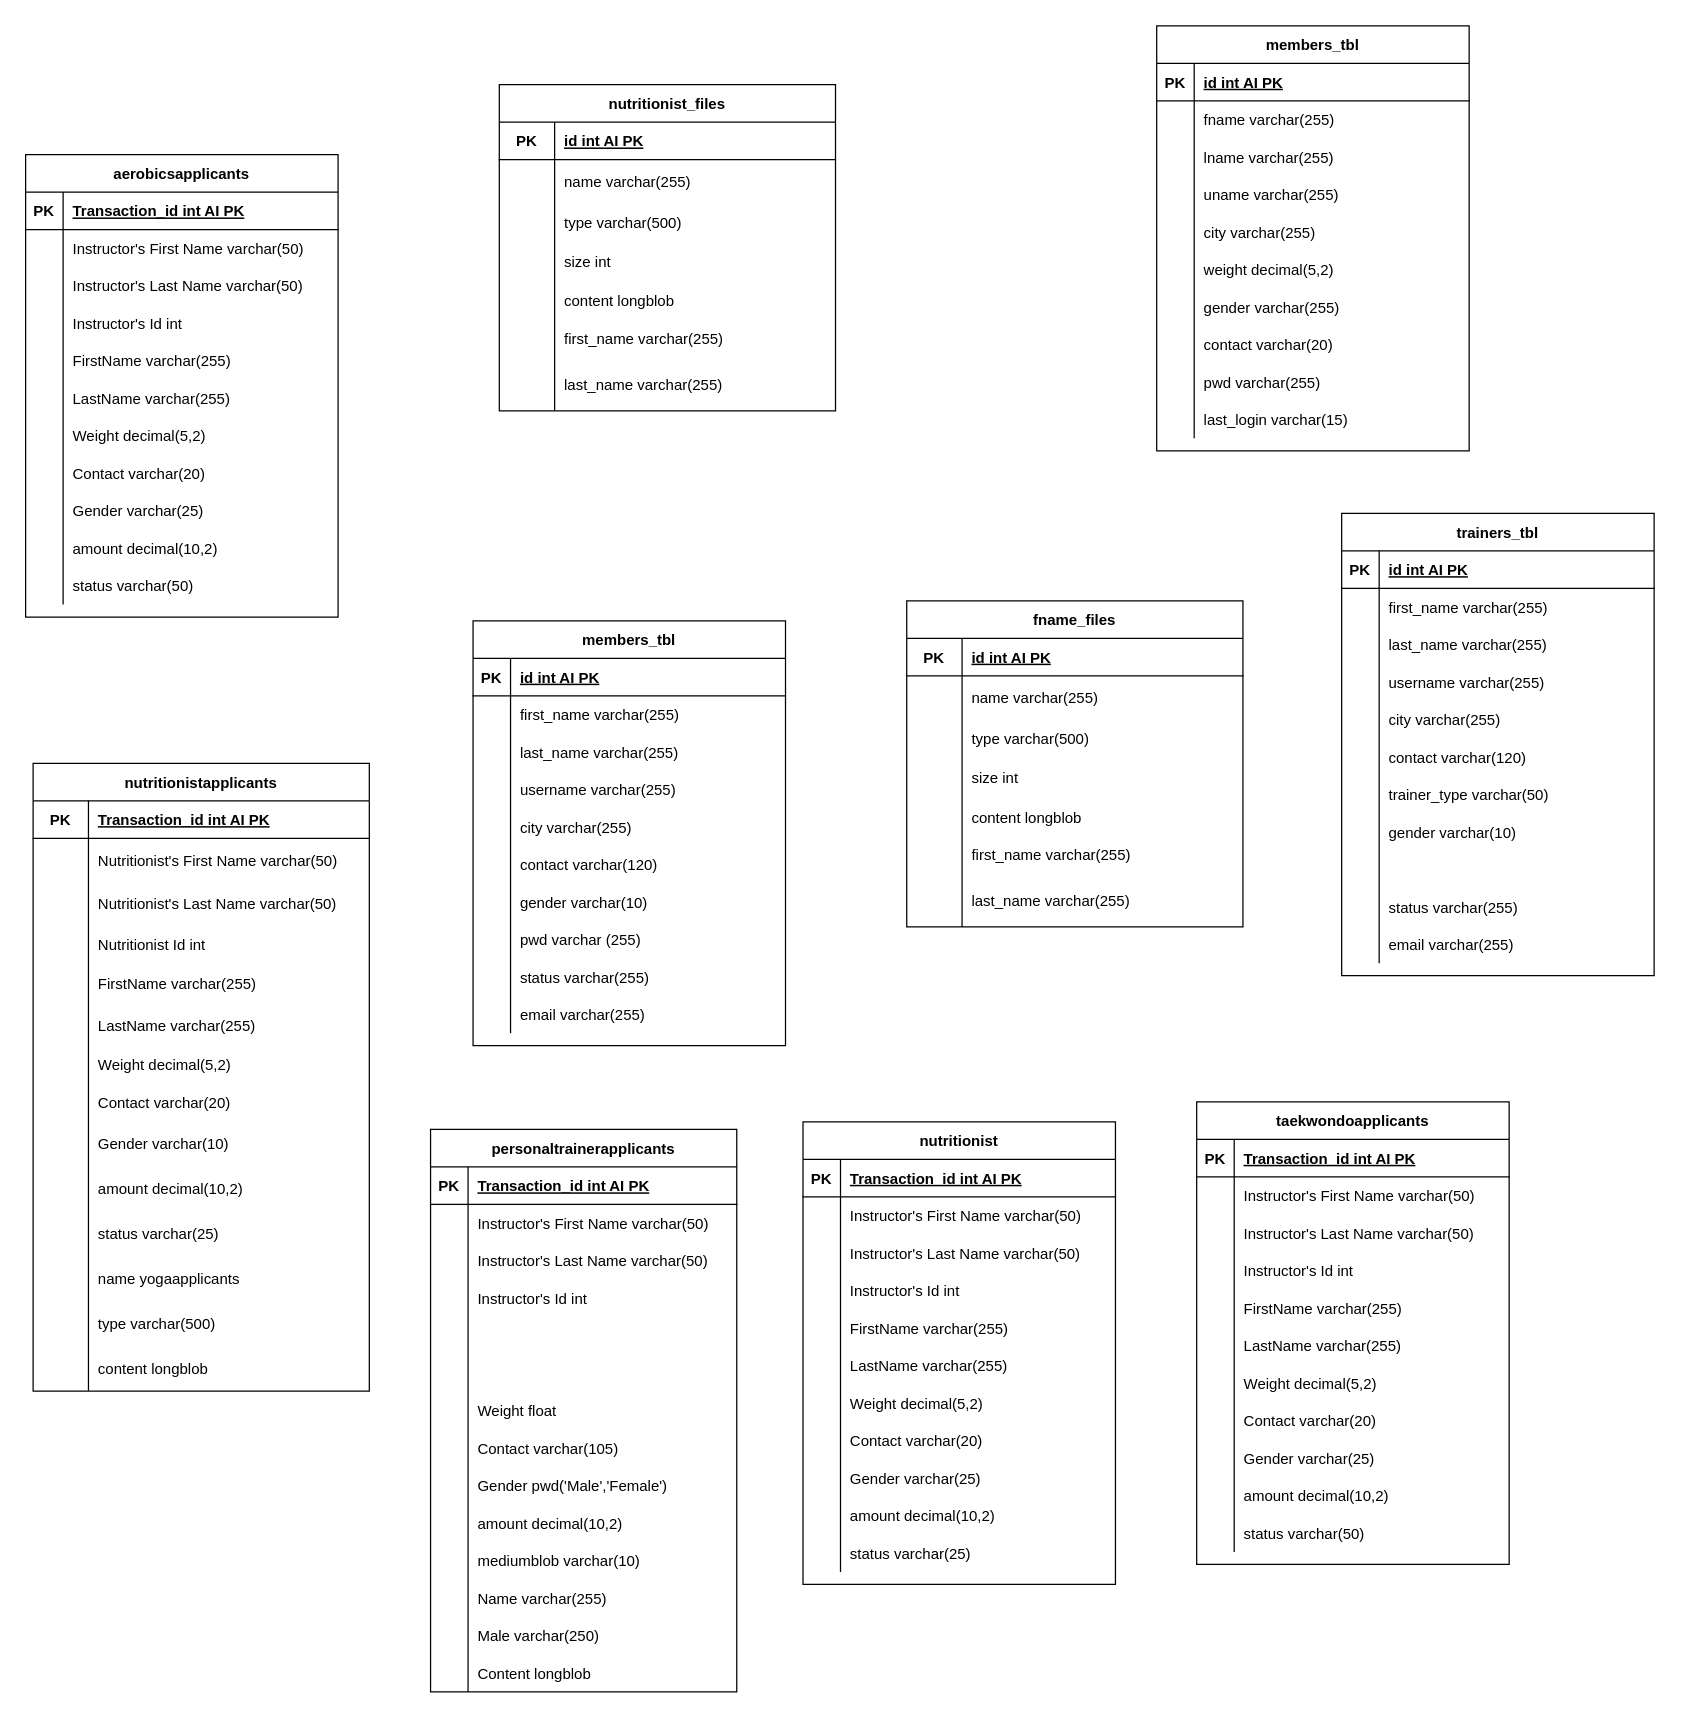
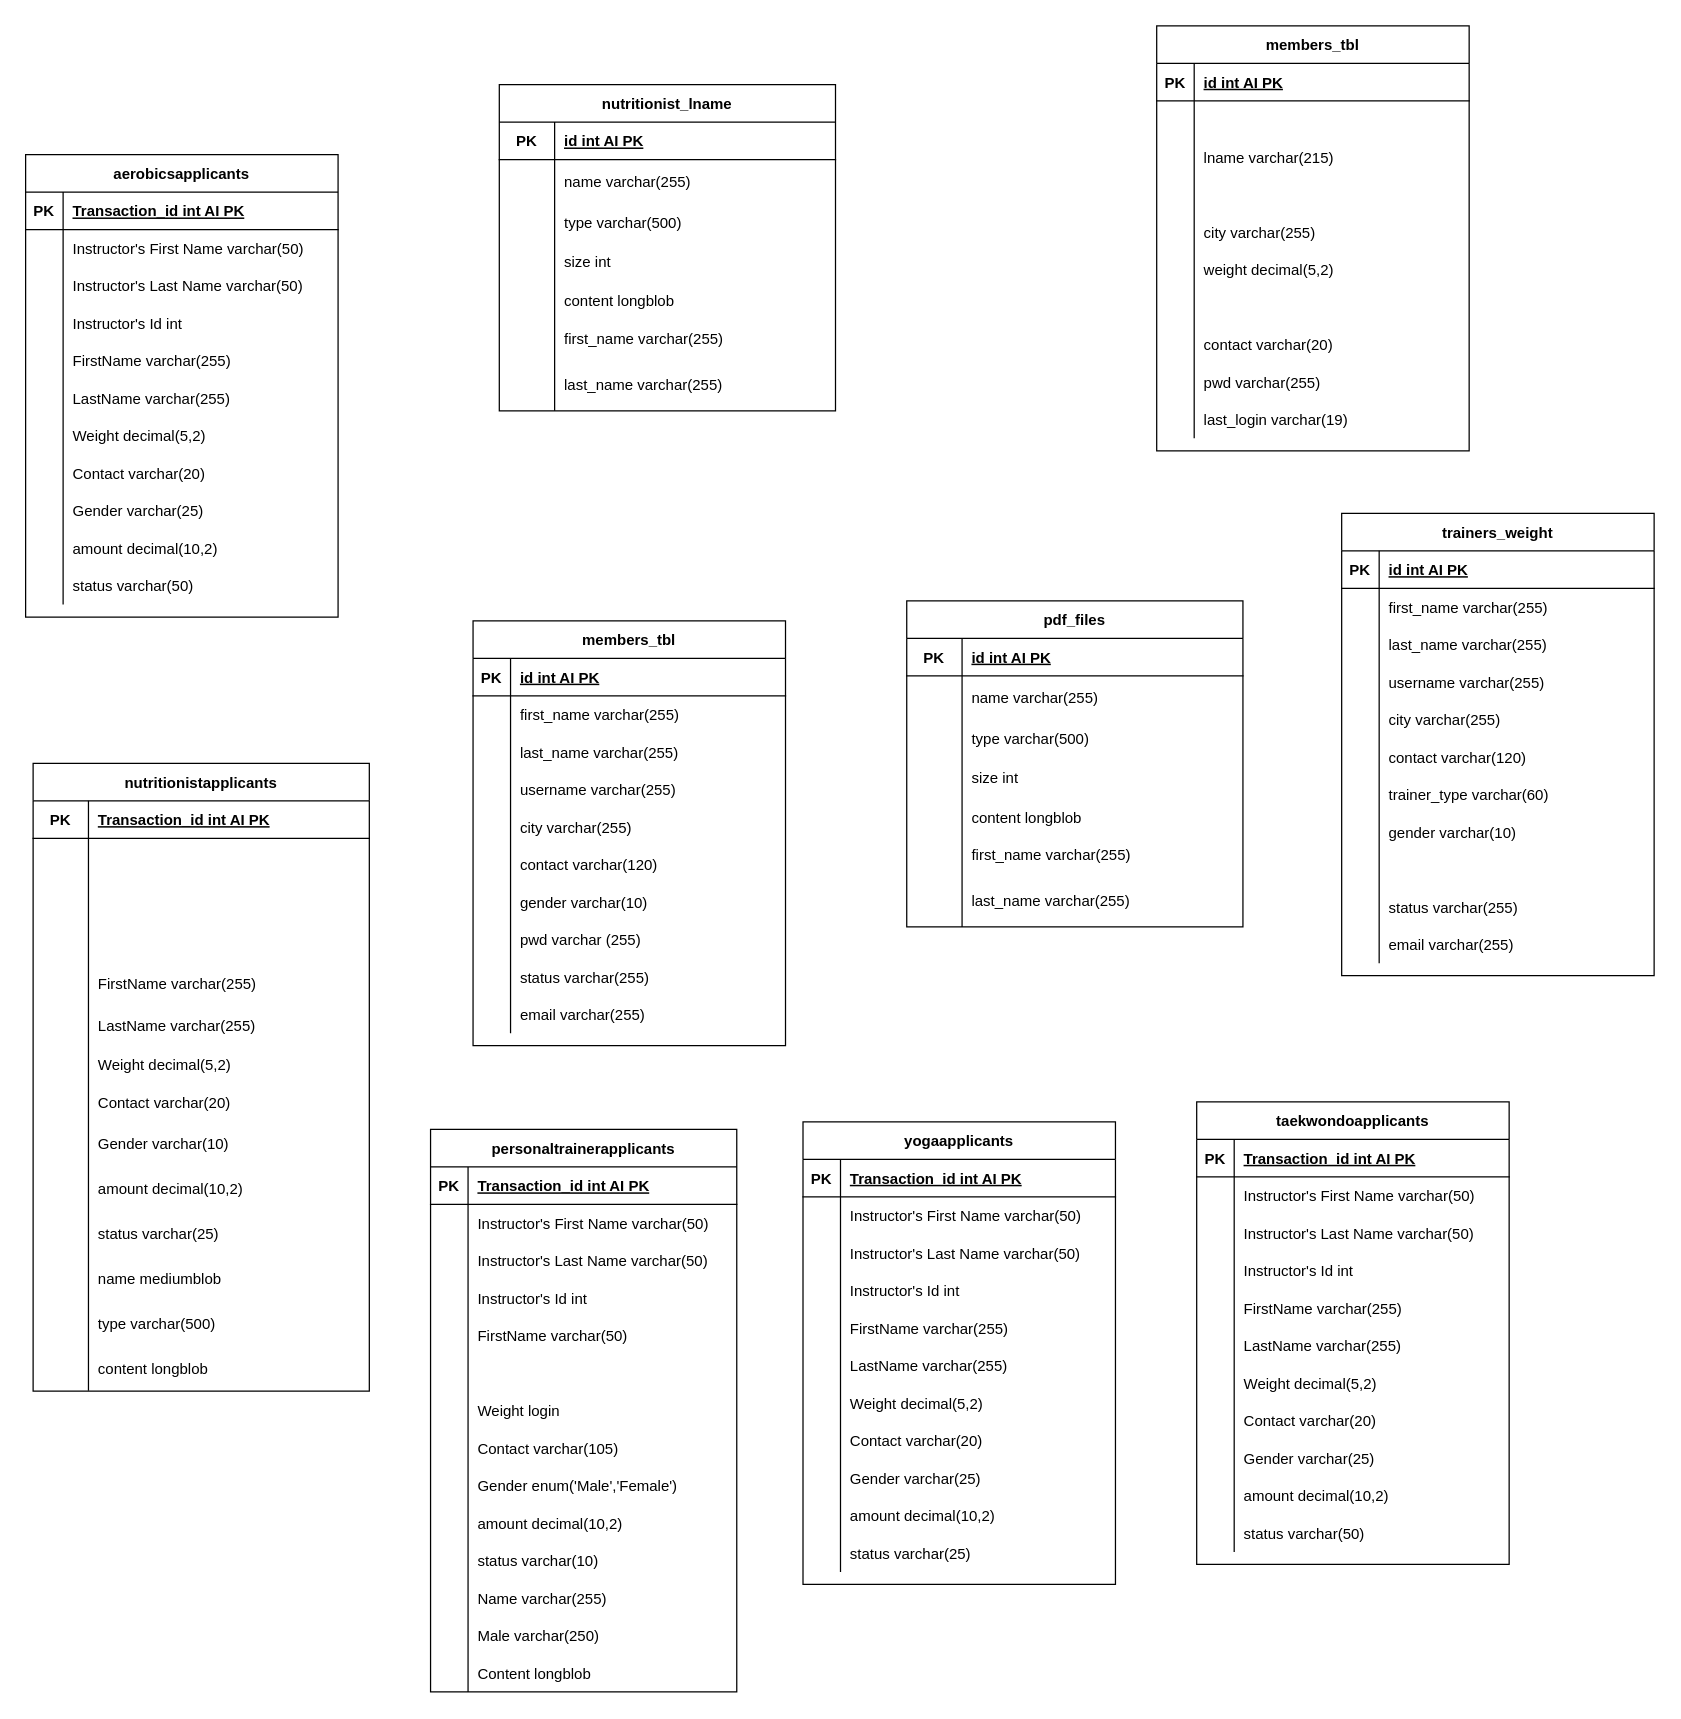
(667, 104) -> (667, 104)
(1332, 119) -> none
(1275, 158) -> (1275, 158)
(1332, 194) -> none
(1332, 307) -> none
(1288, 420) -> (1288, 420)
(1498, 533) -> (1498, 533)
(1074, 620) -> (1074, 620)
(1486, 795) -> (1486, 795)
(229, 860) -> none
(229, 904) -> none
(229, 944) -> none
(959, 1141) -> (959, 1141)
(172, 1279) -> (155, 1279)
none -> (603, 1336)
(522, 1411) -> (520, 1411)
(575, 1486) -> (580, 1486)
(564, 1561) -> (551, 1561)
